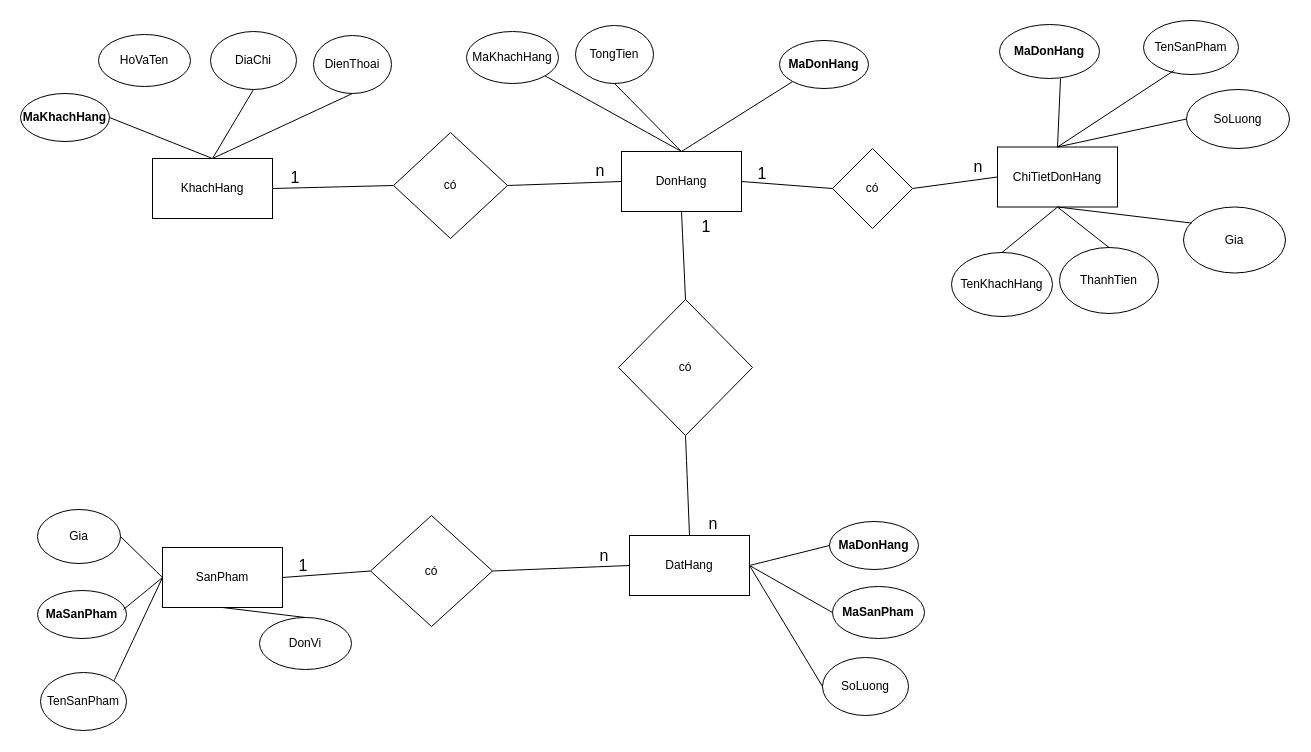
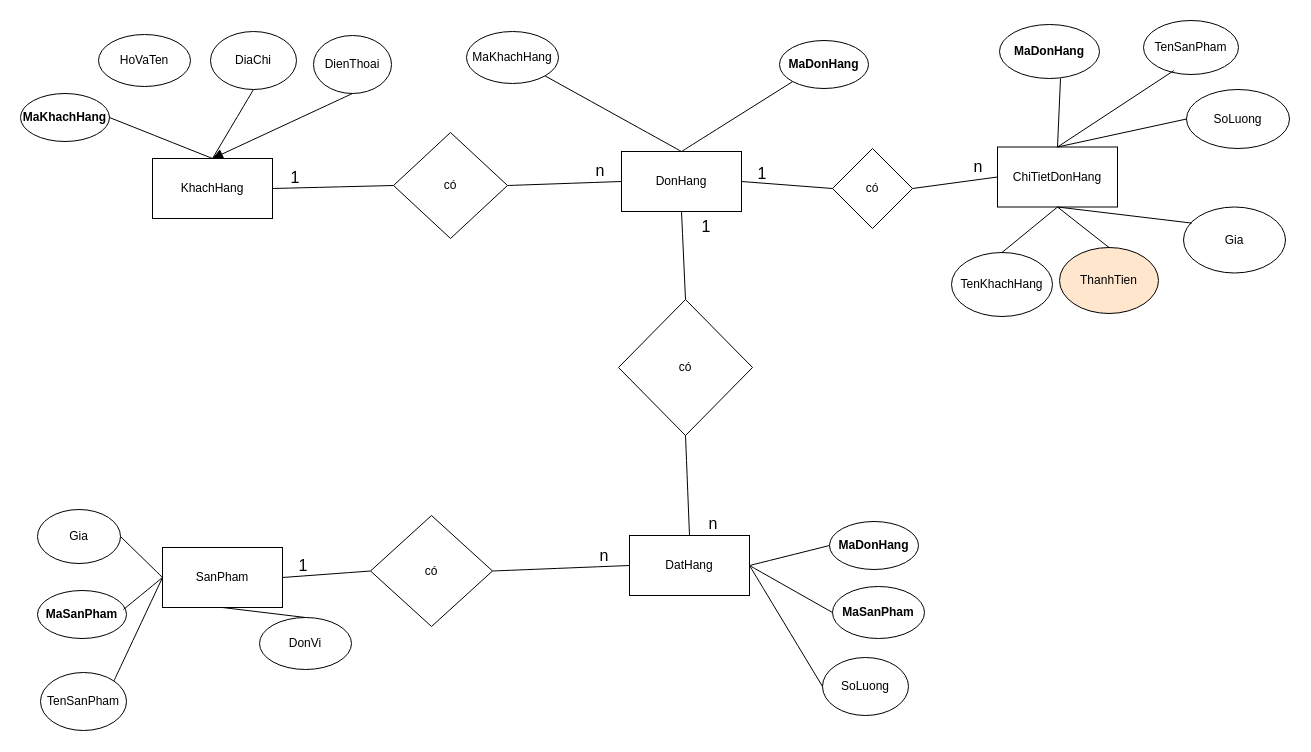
(615, 55) -> none
(645, 115) -> none
(220, 155) -> (224, 153)
(1109, 281) -> (1109, 281)
